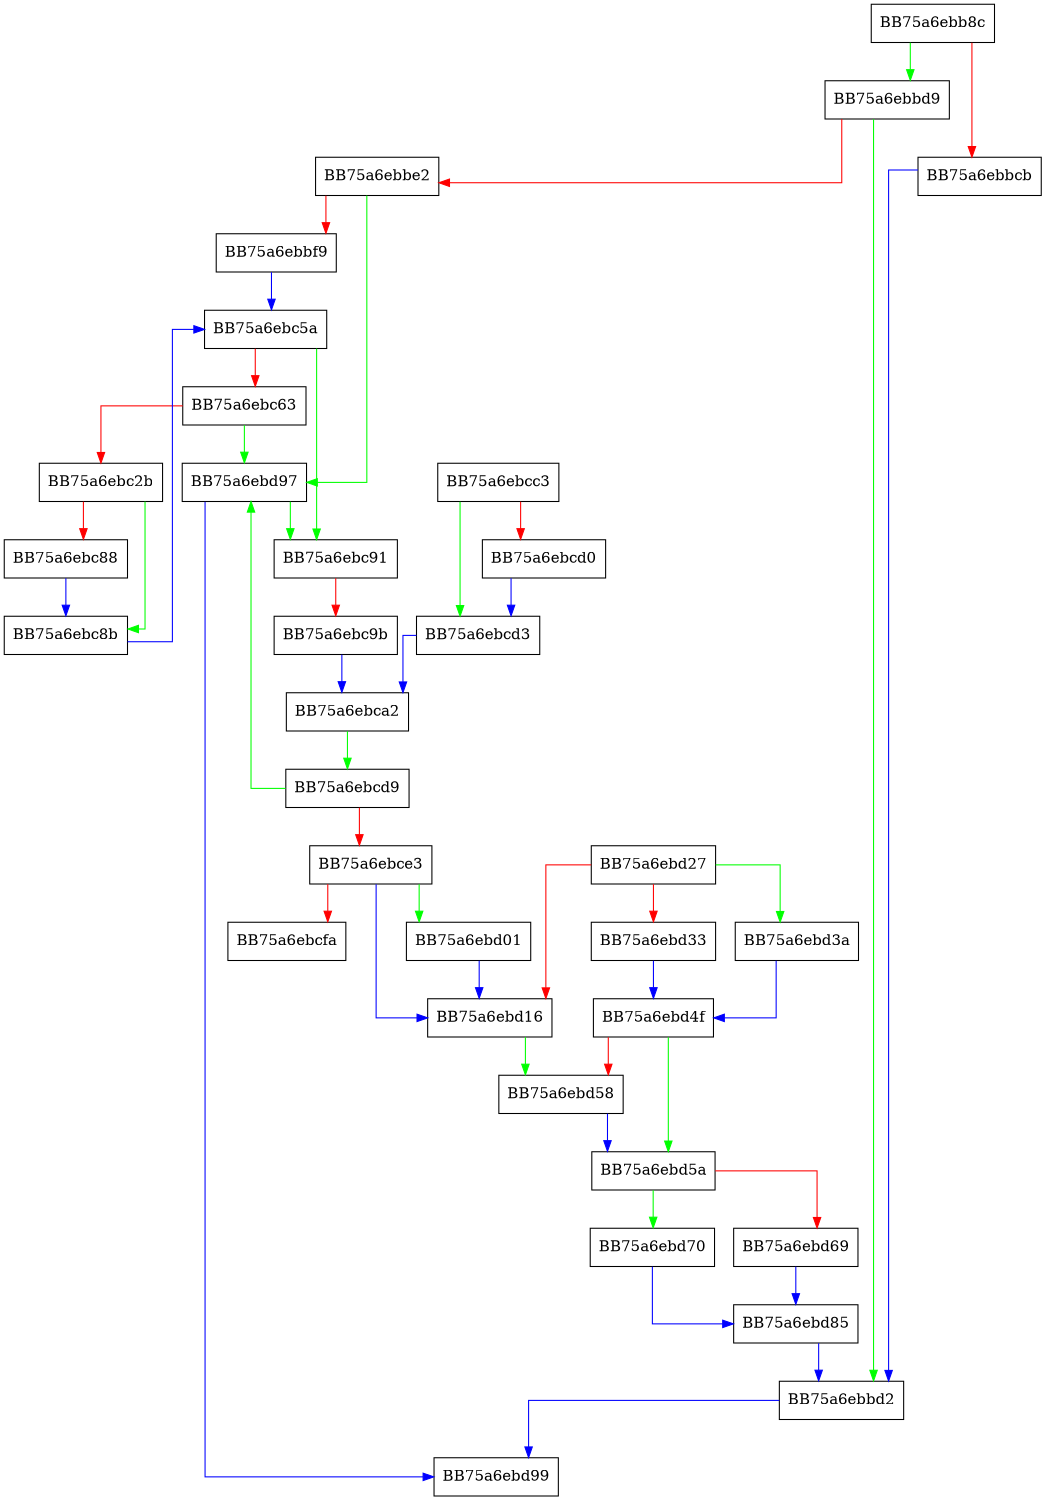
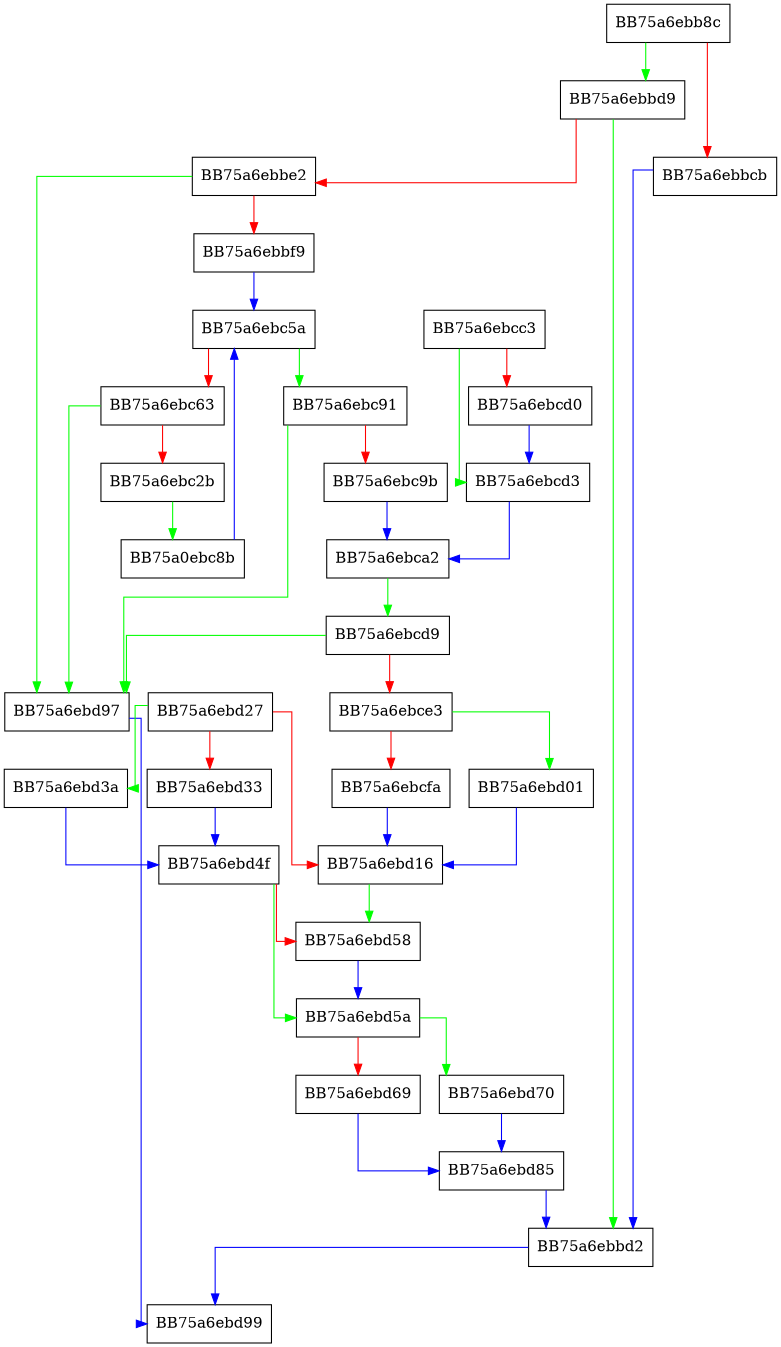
(290, 515) -> (249, 597)
(66, 559) -> none
(66, 635) -> (183, 559)
(376, 972) -> (387, 821)
